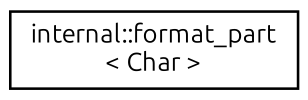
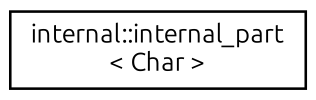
(154, 50) -> (158, 50)
